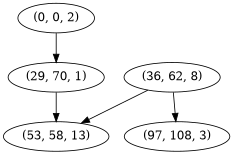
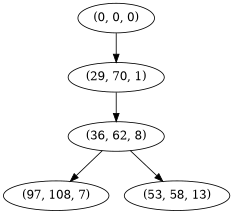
(56, 18) -> (116, 18)
(56, 103) -> (116, 103)
(177, 136) -> (56, 196)
